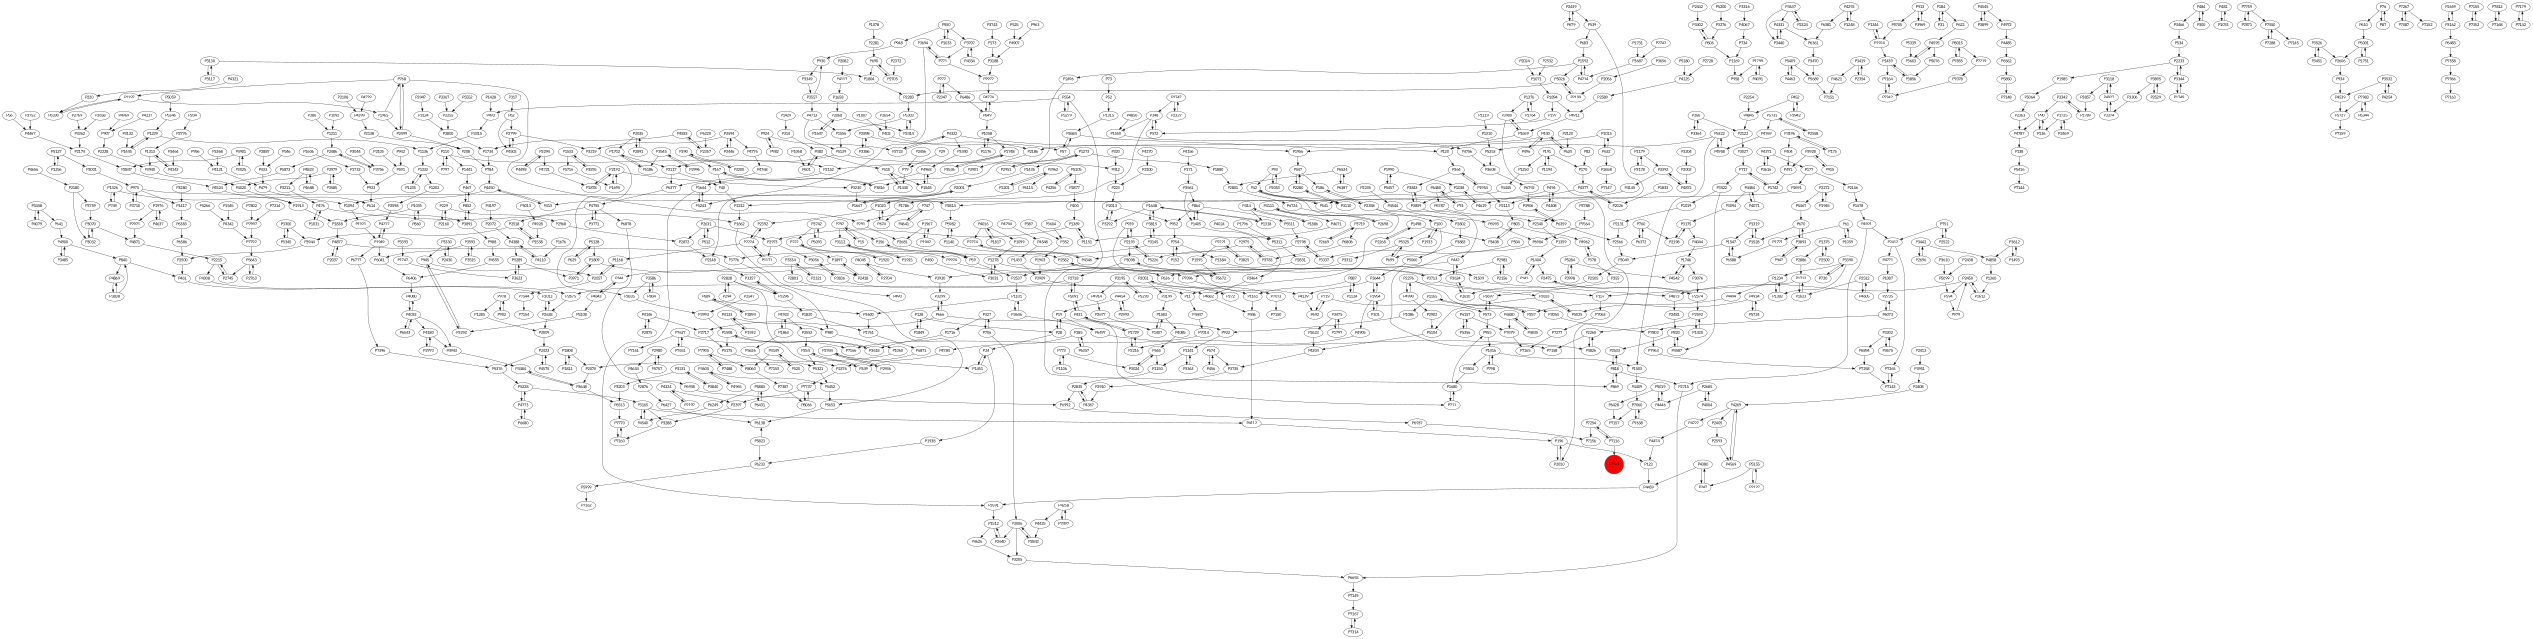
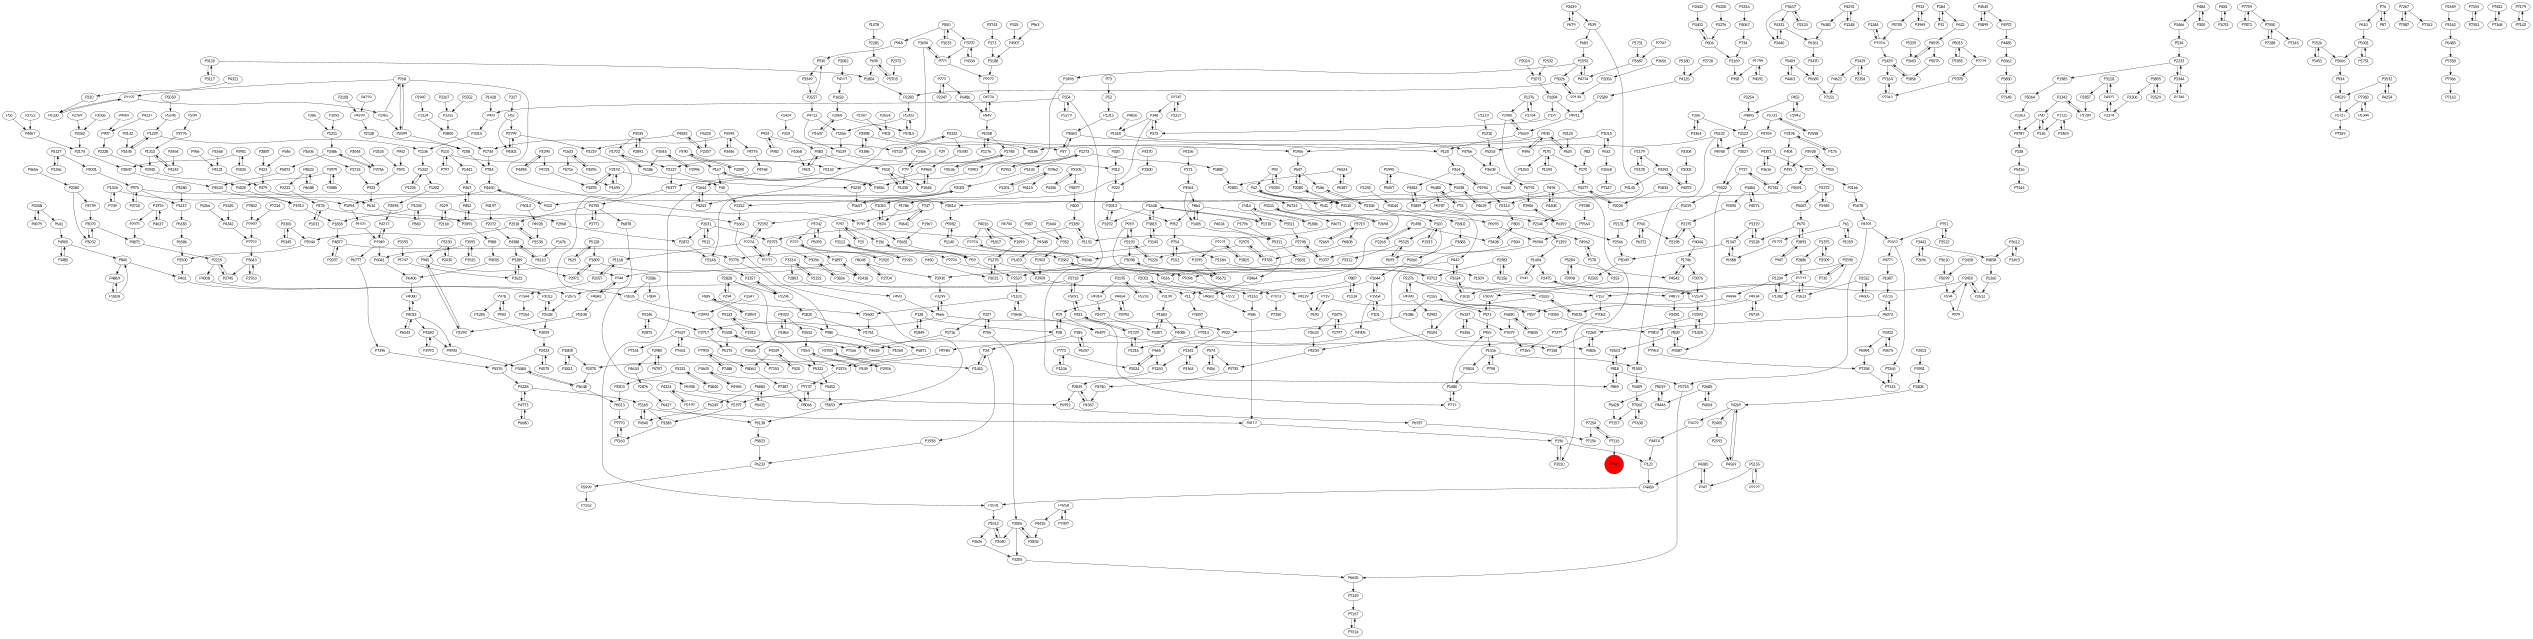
(2452, 17) -> none
(1743, 160) -> (1731, 168)
(926, 242) -> none
(509, 270) -> (521, 270)
(653, 289) -> none
none -> (918, 305)
(761, 434) -> (758, 431)
